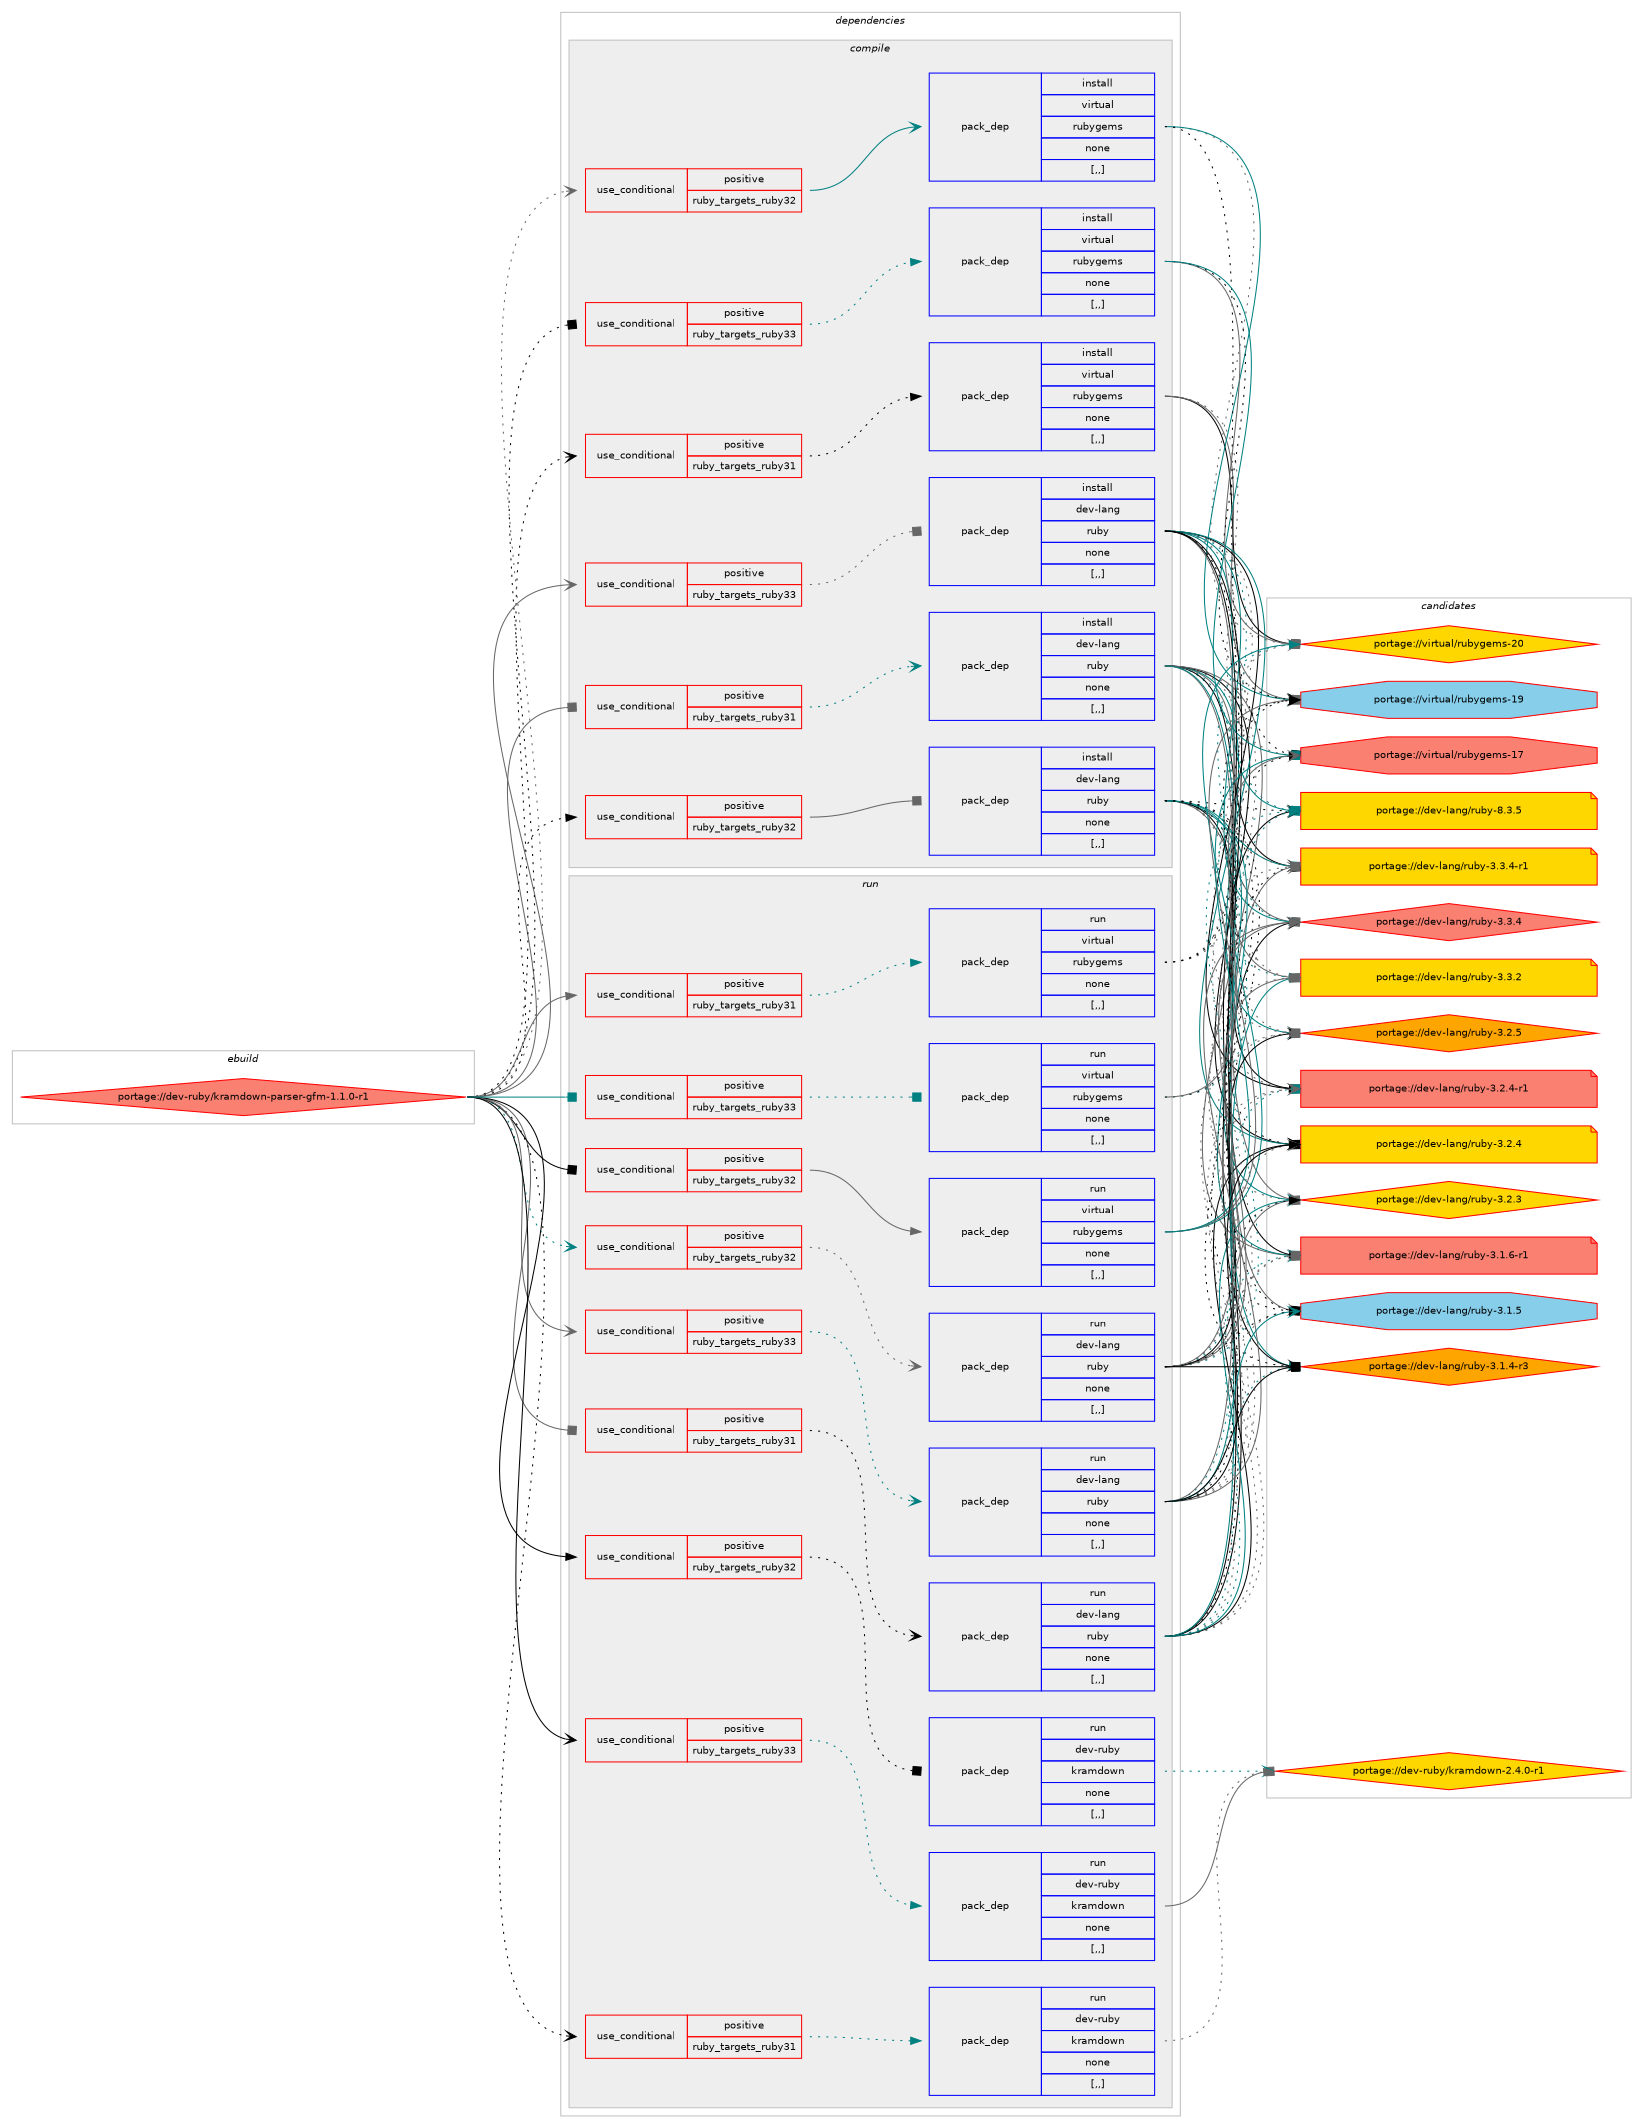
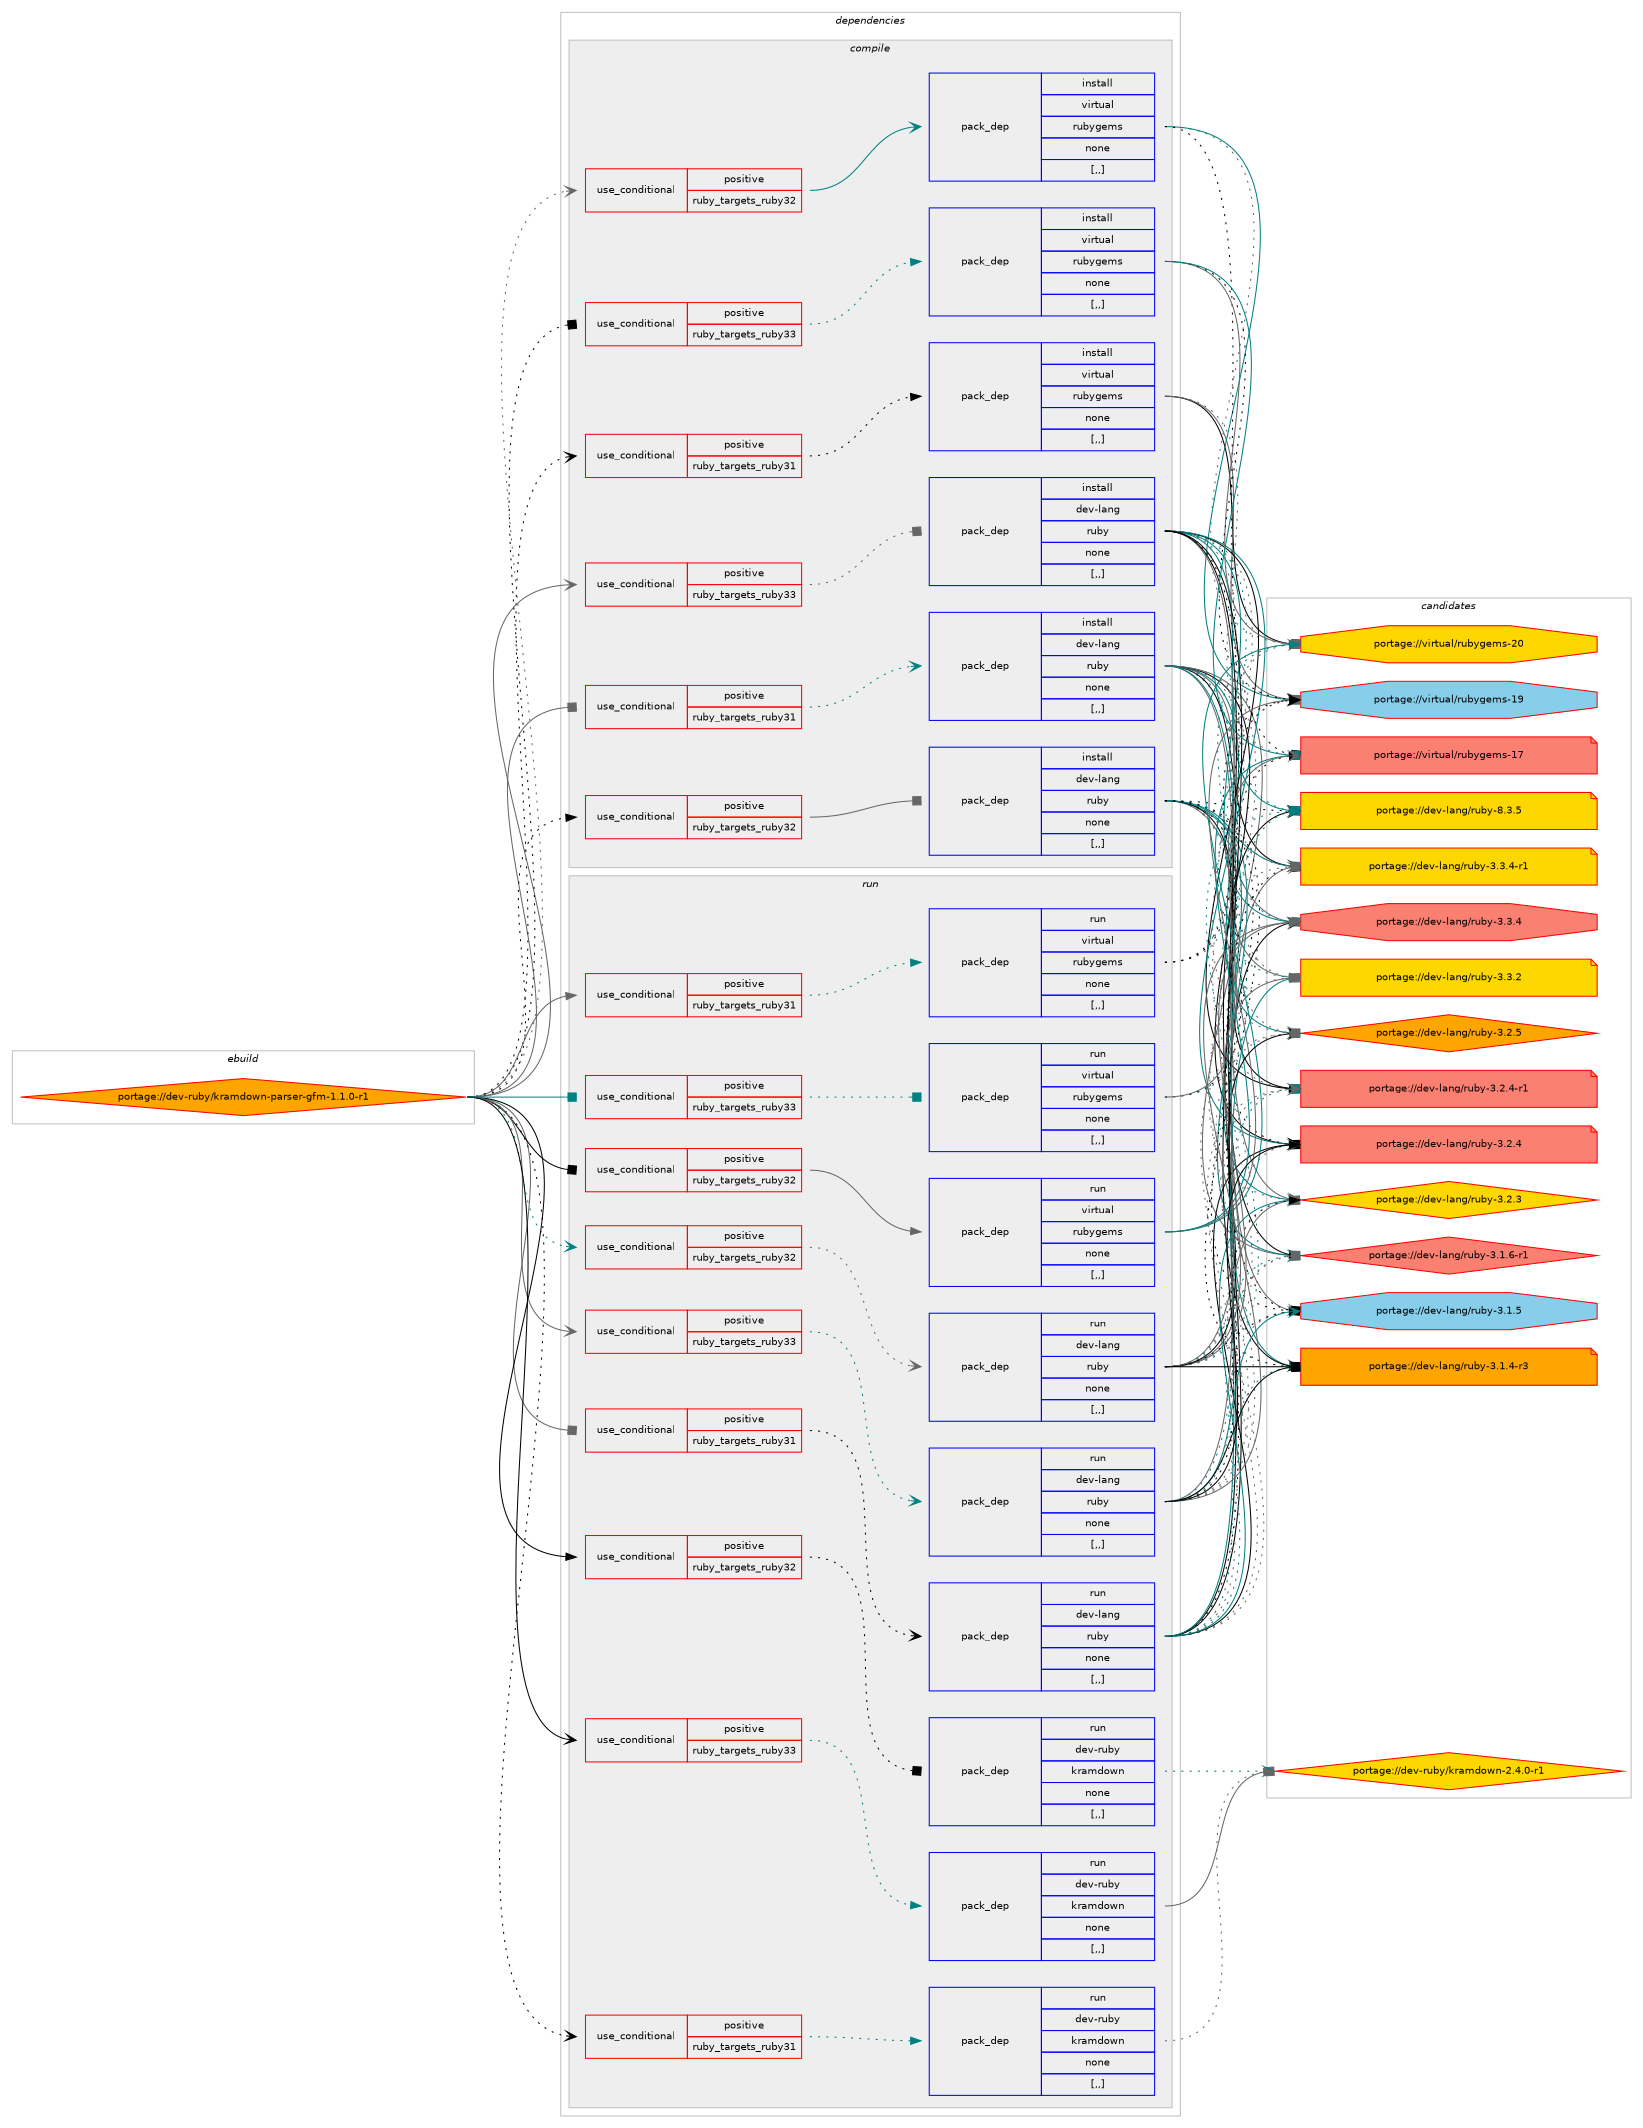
(1449, 644) -> (1449, 644)
(1449, 755) -> (1449, 755)
(1449, 922) -> (1449, 922)
(243, 1097) -> (243, 1097)
(1449, 1144) -> (1449, 1144)
(1449, 1256) -> (1449, 1256)
(1449, 1367) -> (1449, 1367)
